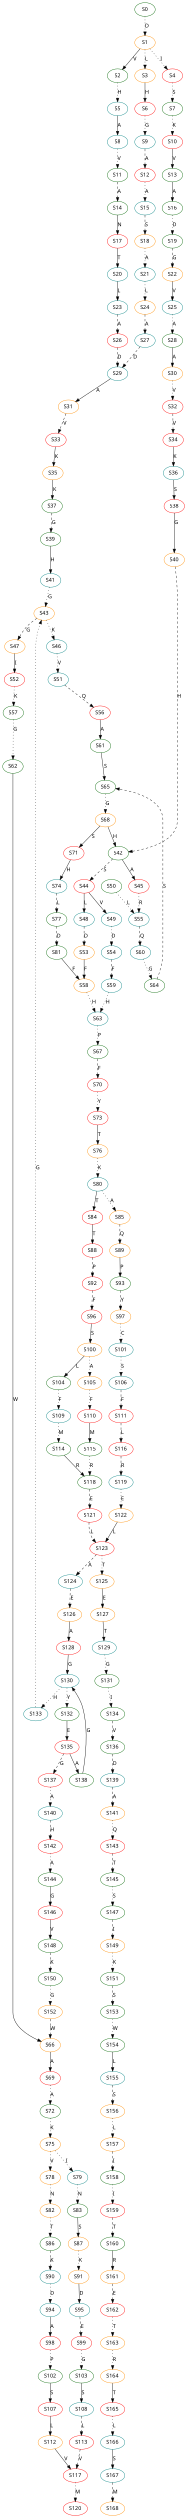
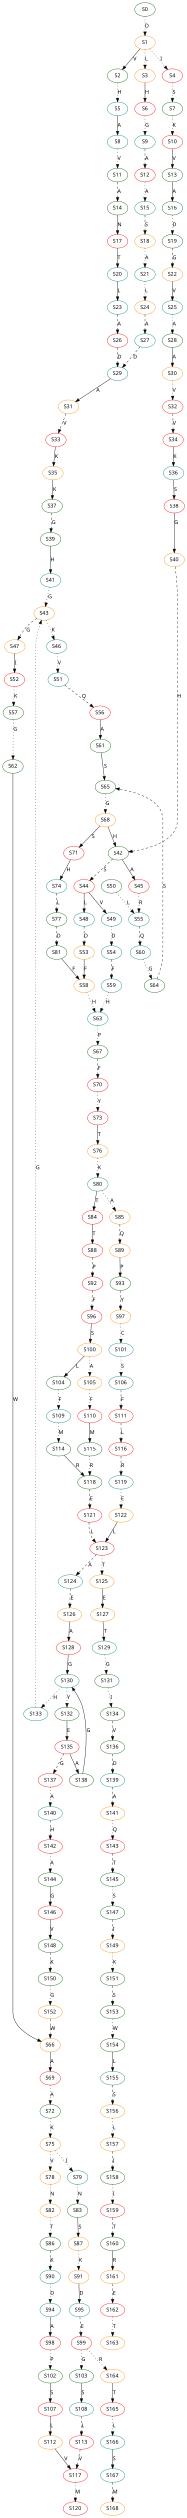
(113, 2358) -> (96, 2358)
